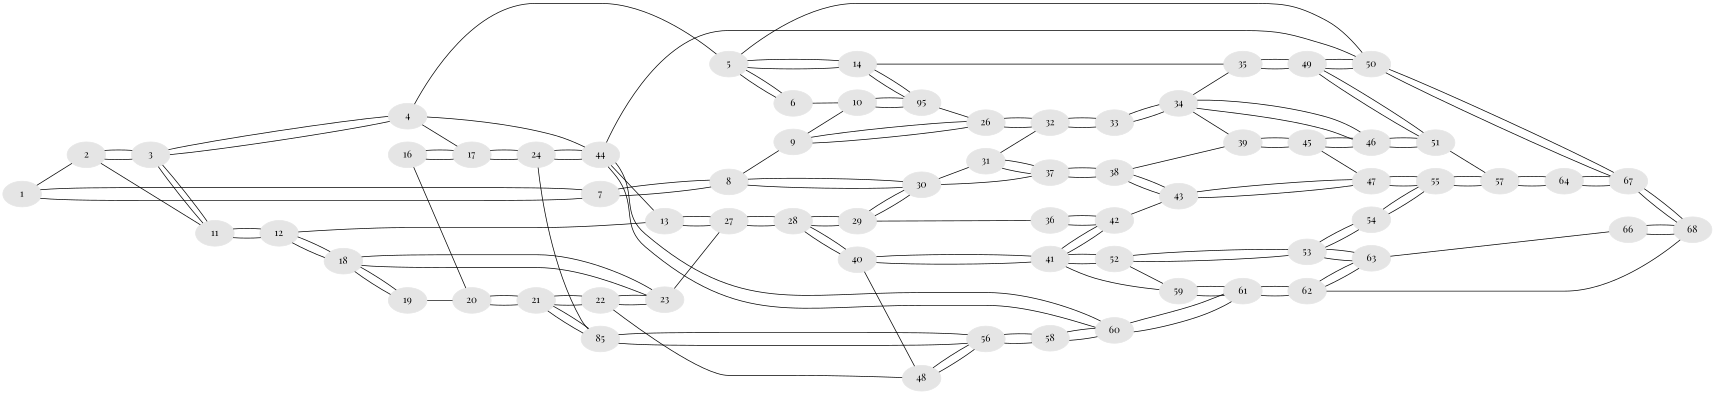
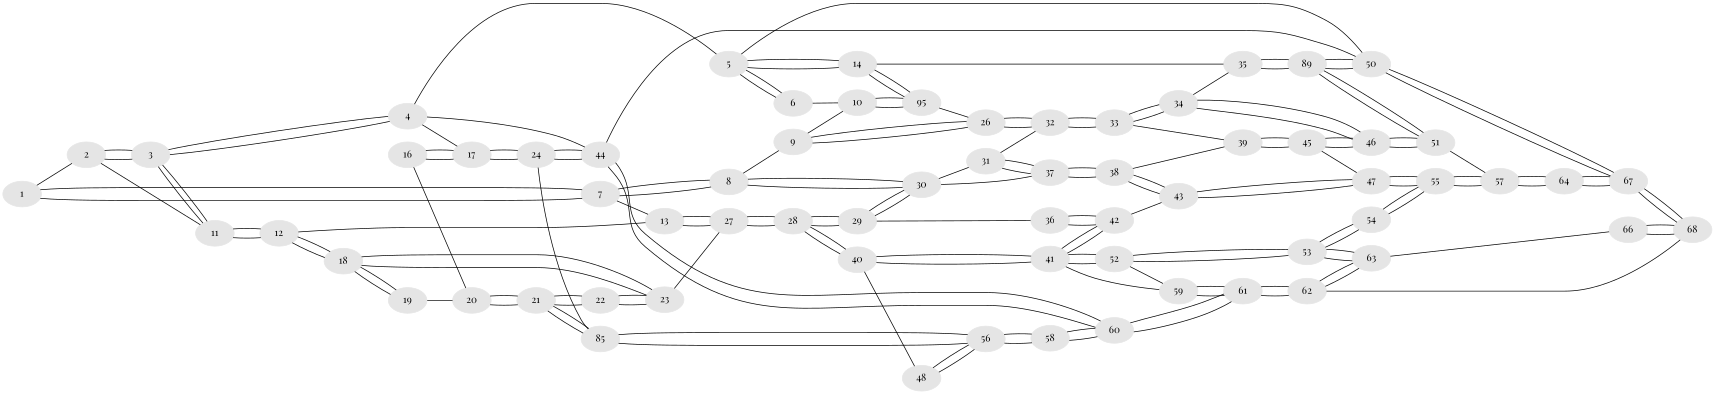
(1307, 64) -> (1307, 64)
(1211, 123) -> (1179, 133)
(643, 199) -> (636, 209)
(749, 375) -> none
